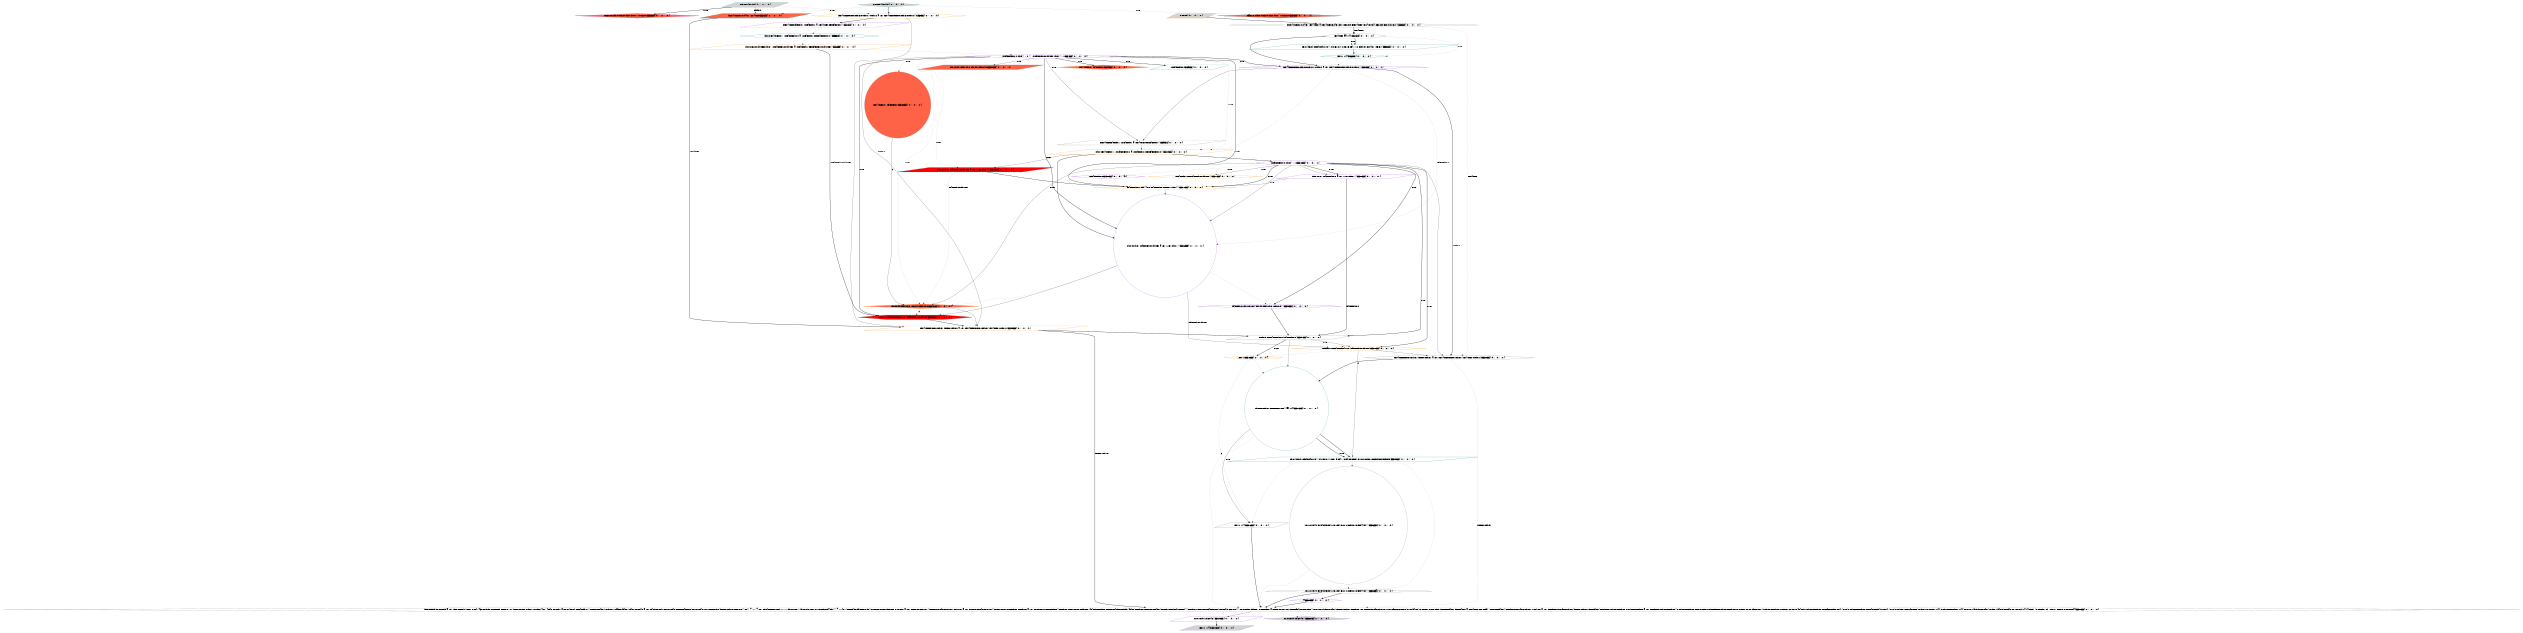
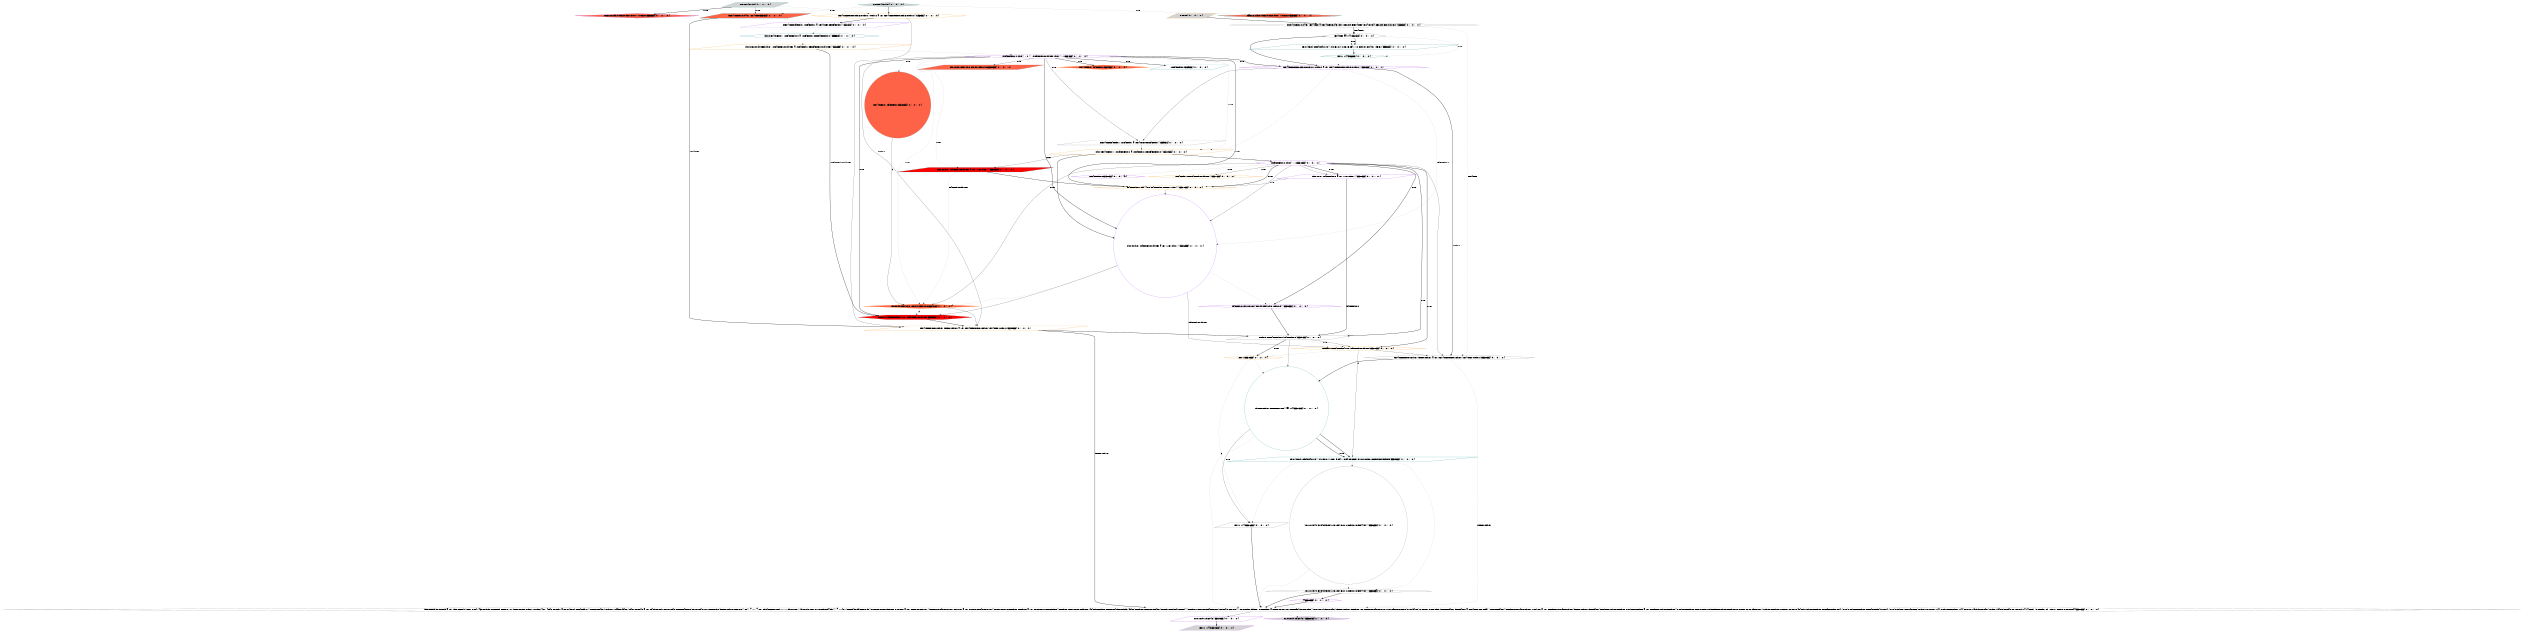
(757, 10) -> (757, 10)
